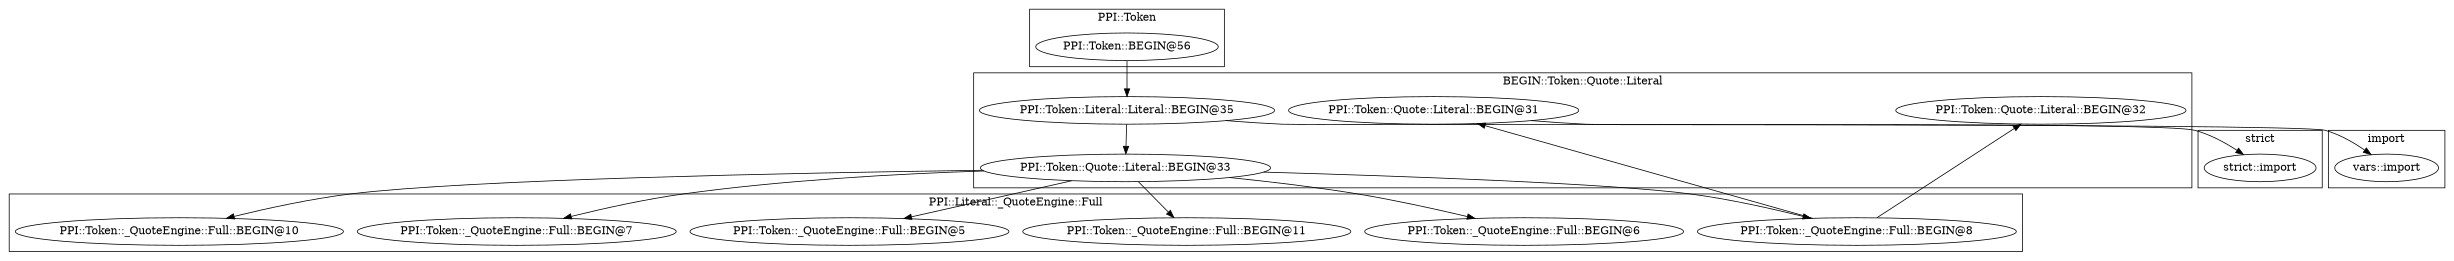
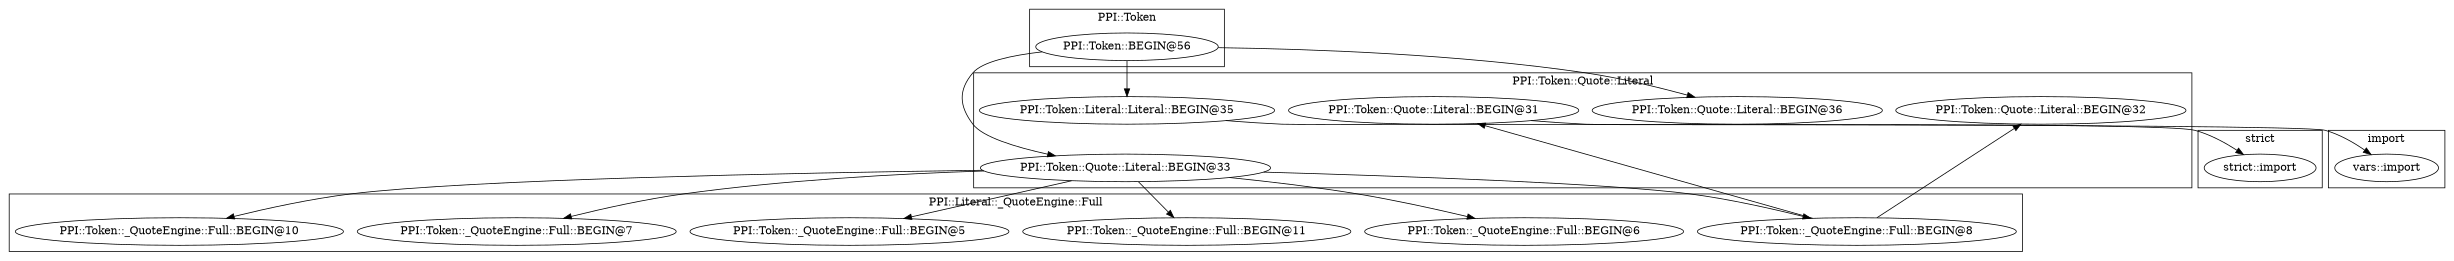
(1583, 82) -> (1583, 82)
none -> (1737, 110)
(1126, 135) -> (963, 102)
